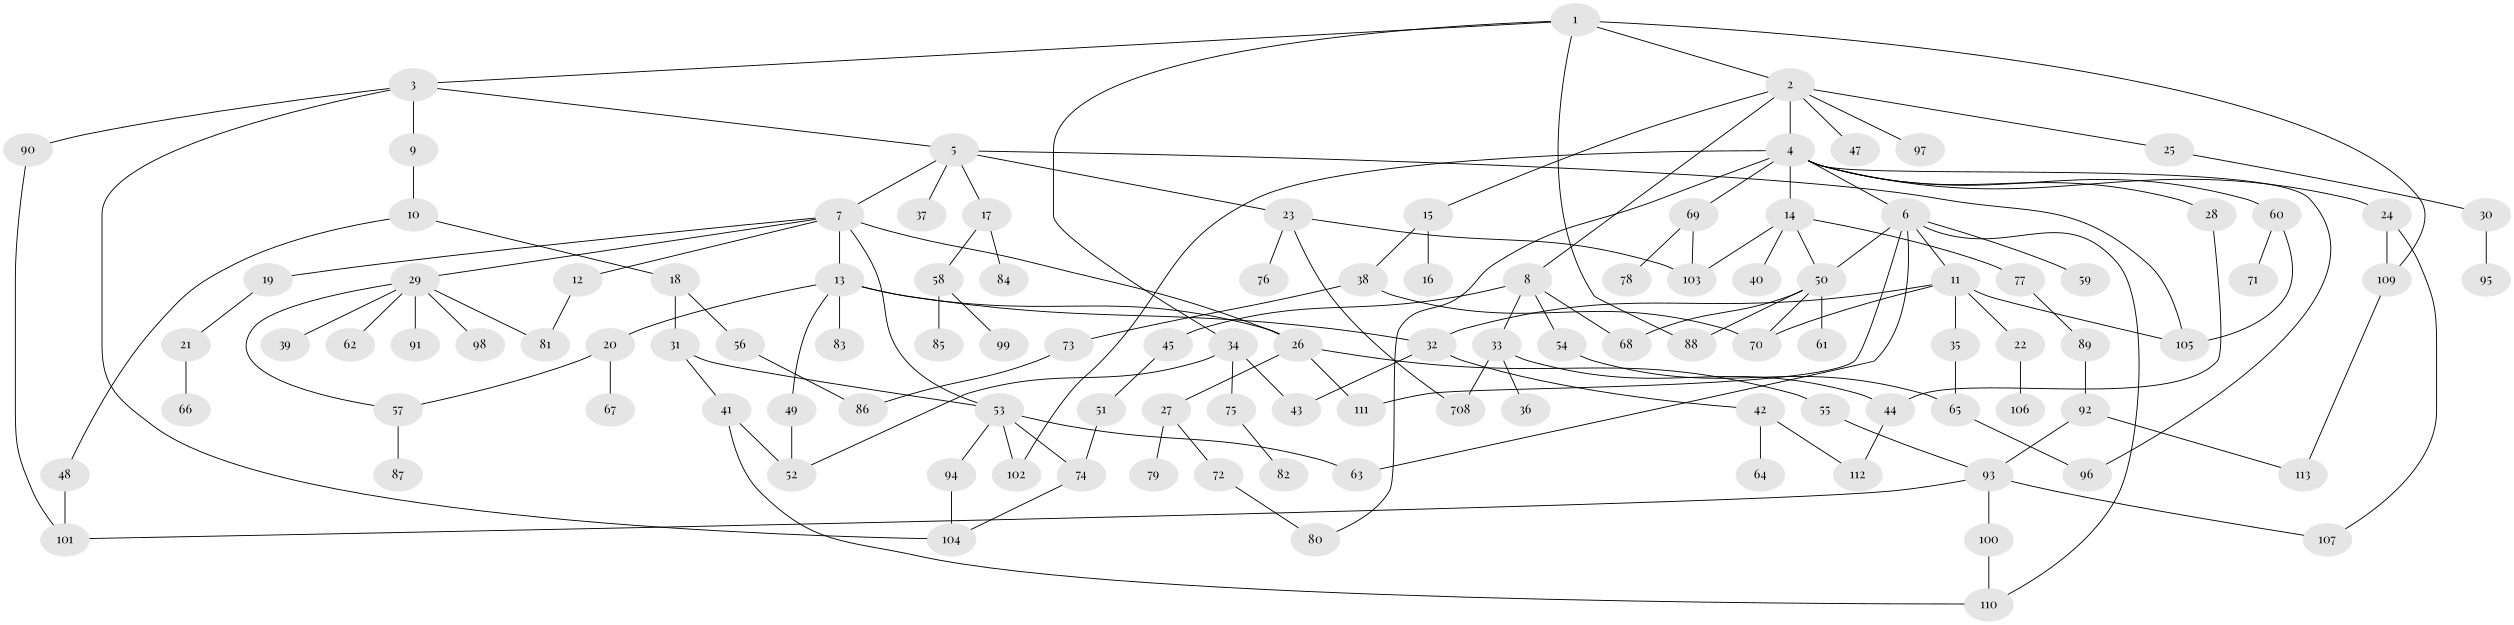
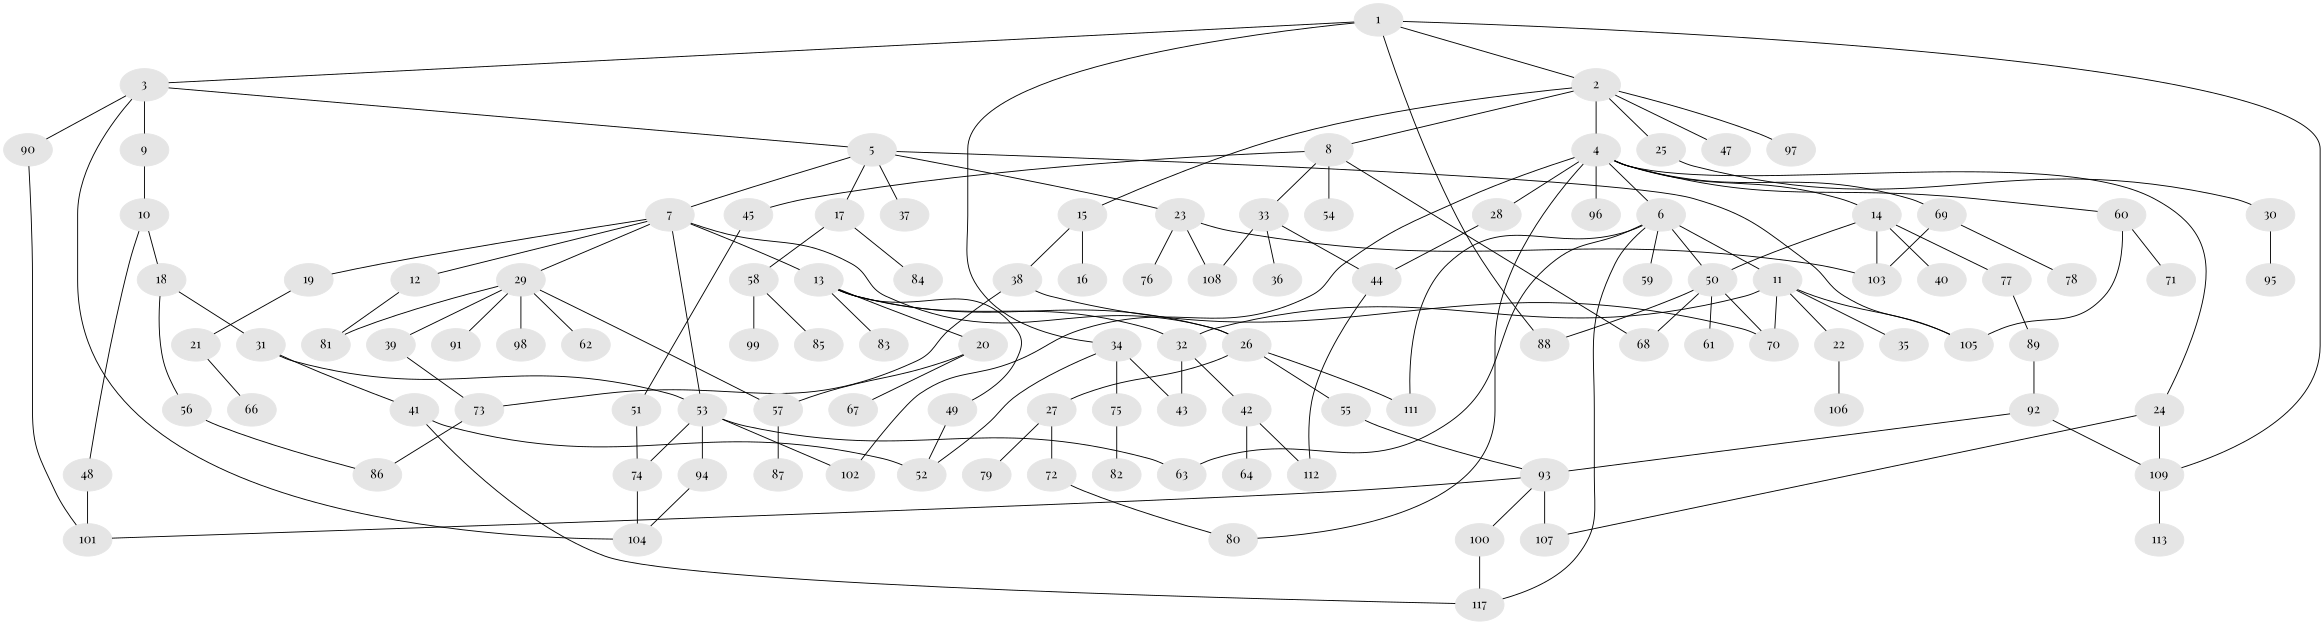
none -> (430, 373)
(1461, 410) -> (1212, 280)
(1955, 410) -> none
(2194, 442) -> (2097, 442)
(1989, 605) -> (1480, 605)
